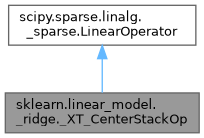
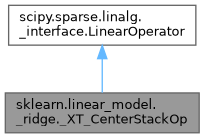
(102, 25) -> (102, 25)
